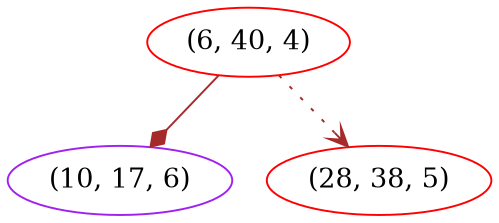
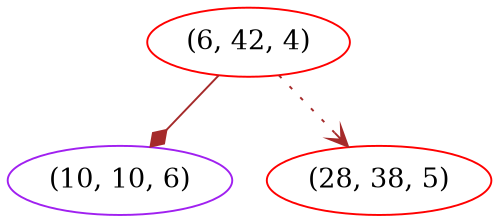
(249, 42) -> (249, 42)
(120, 180) -> (120, 180)
